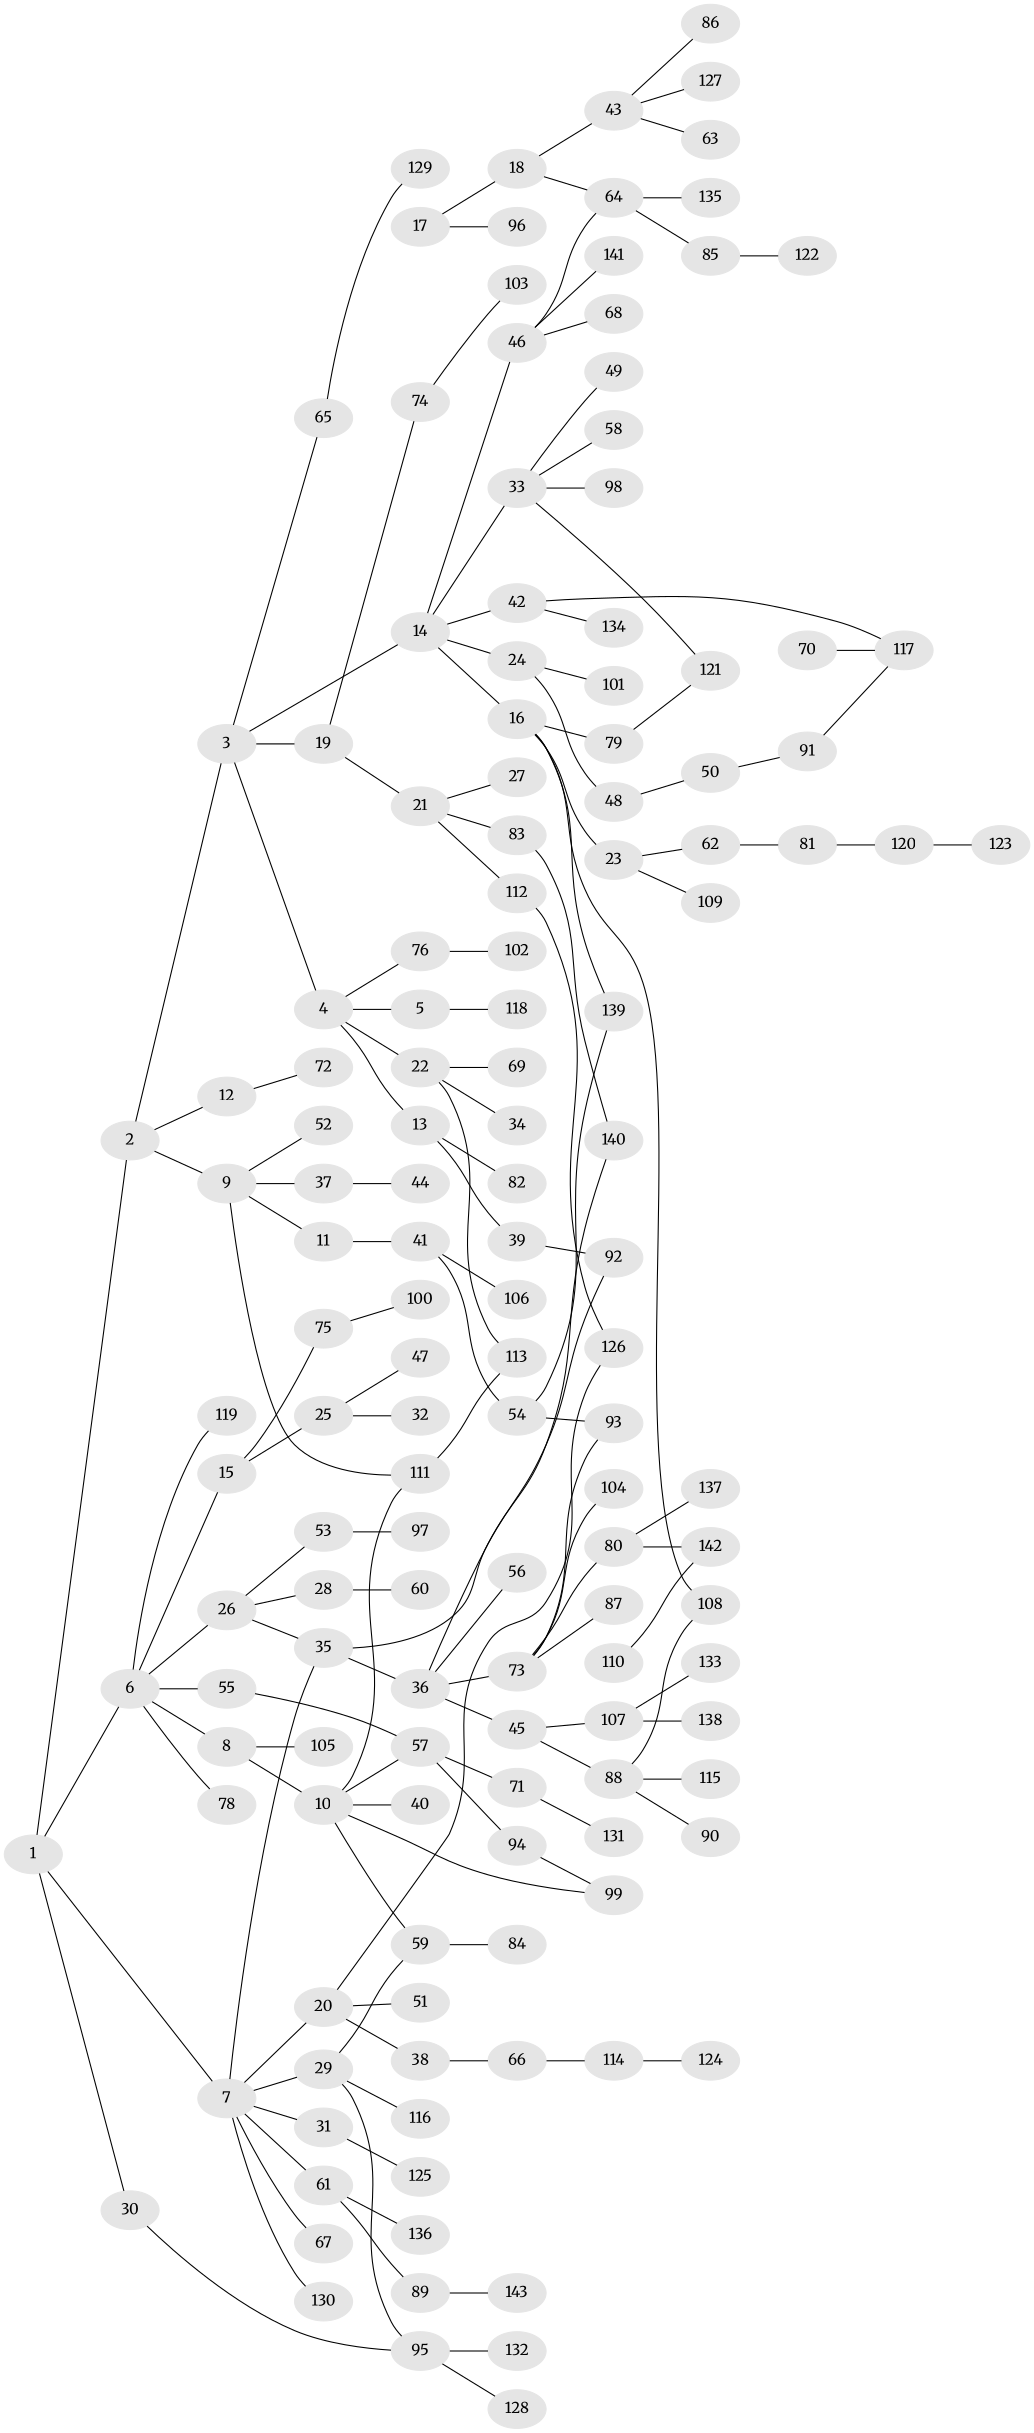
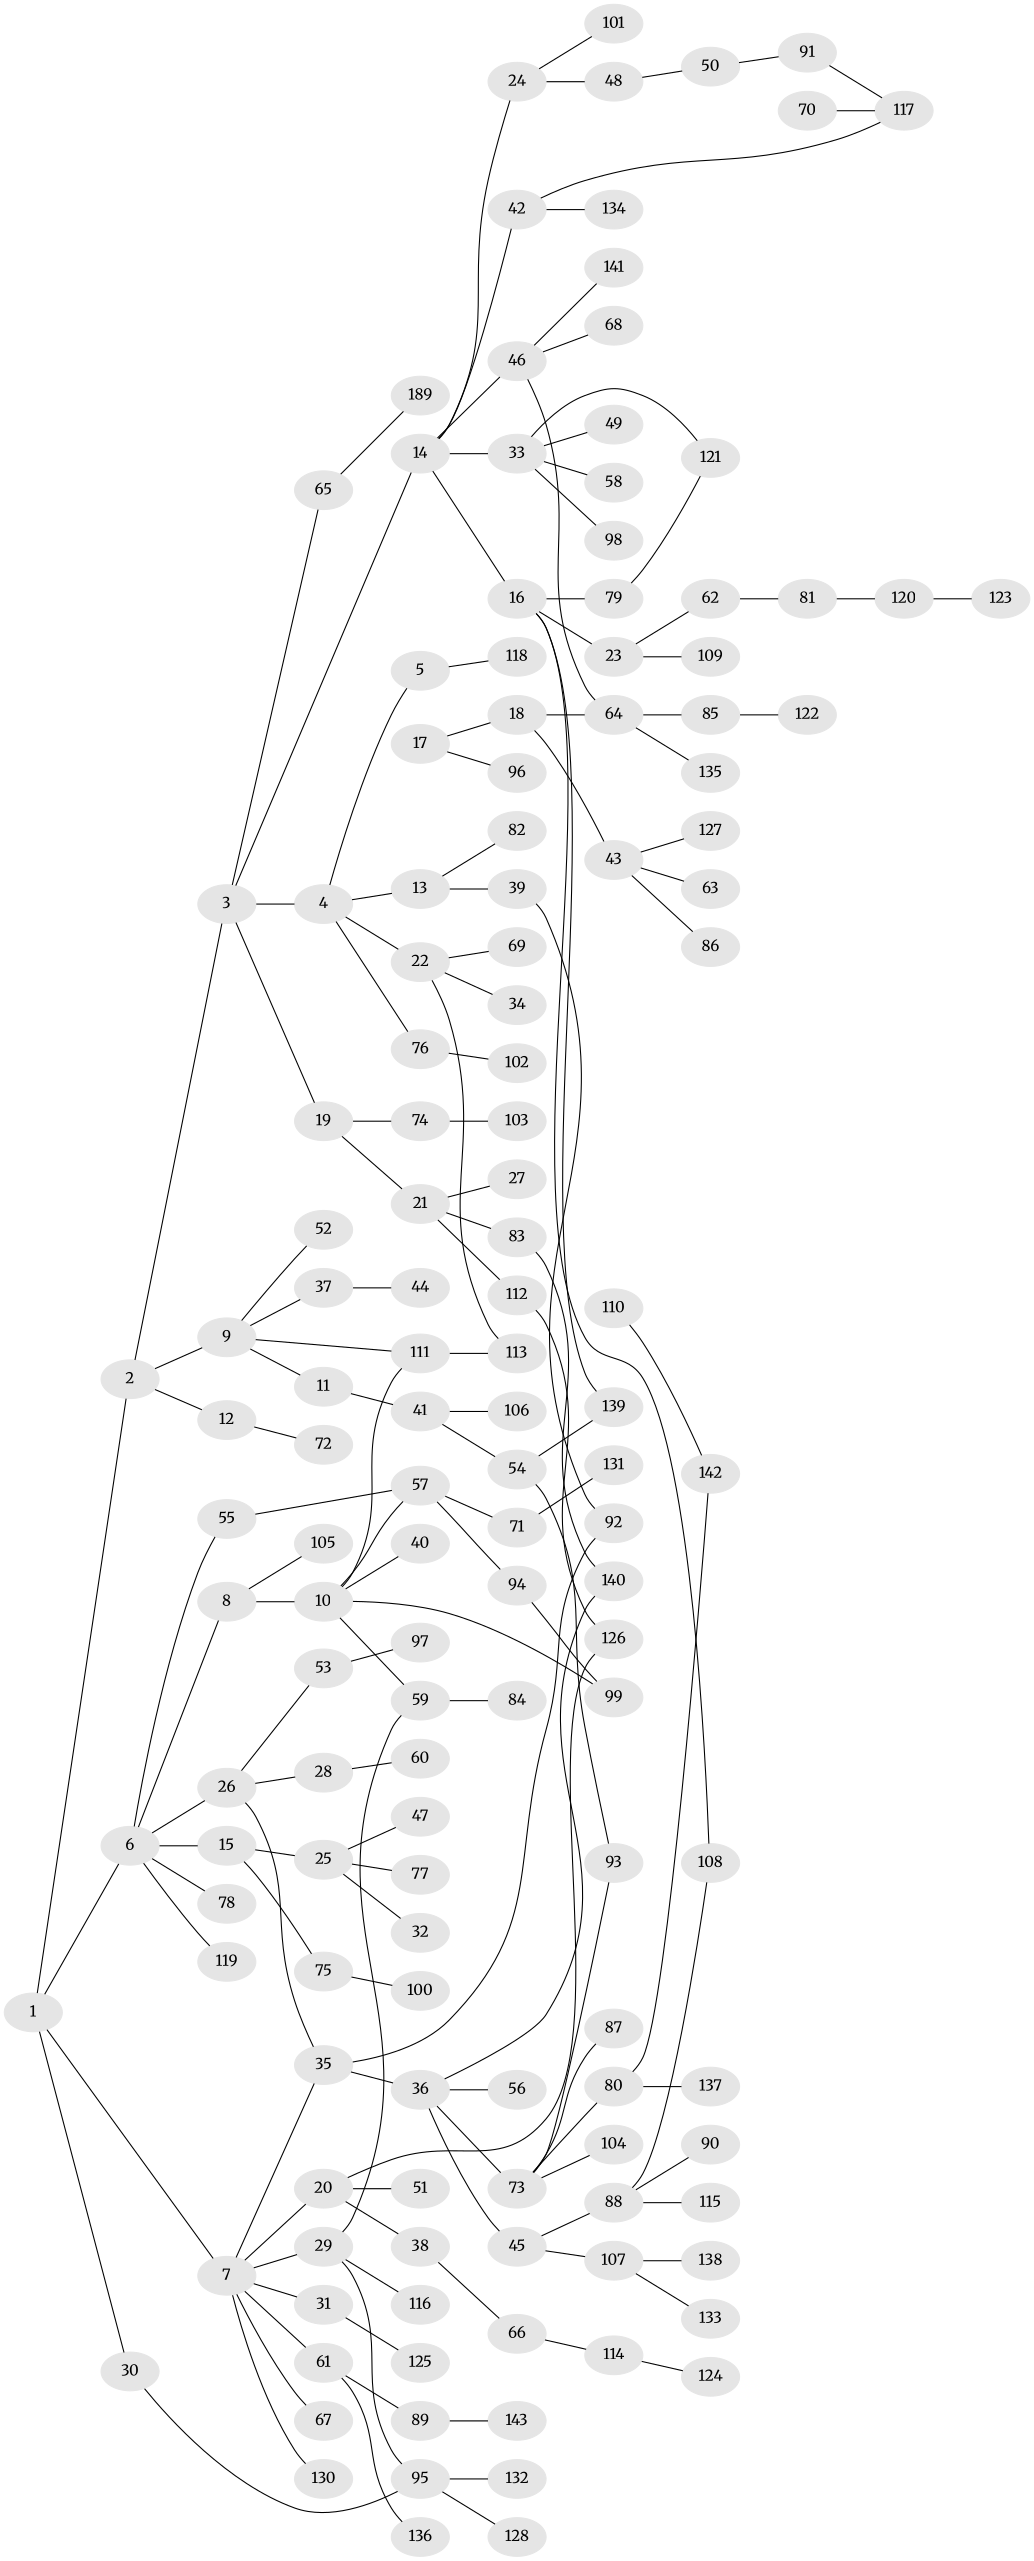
(420, 169) -> (420, 396)
none -> (420, 1875)
